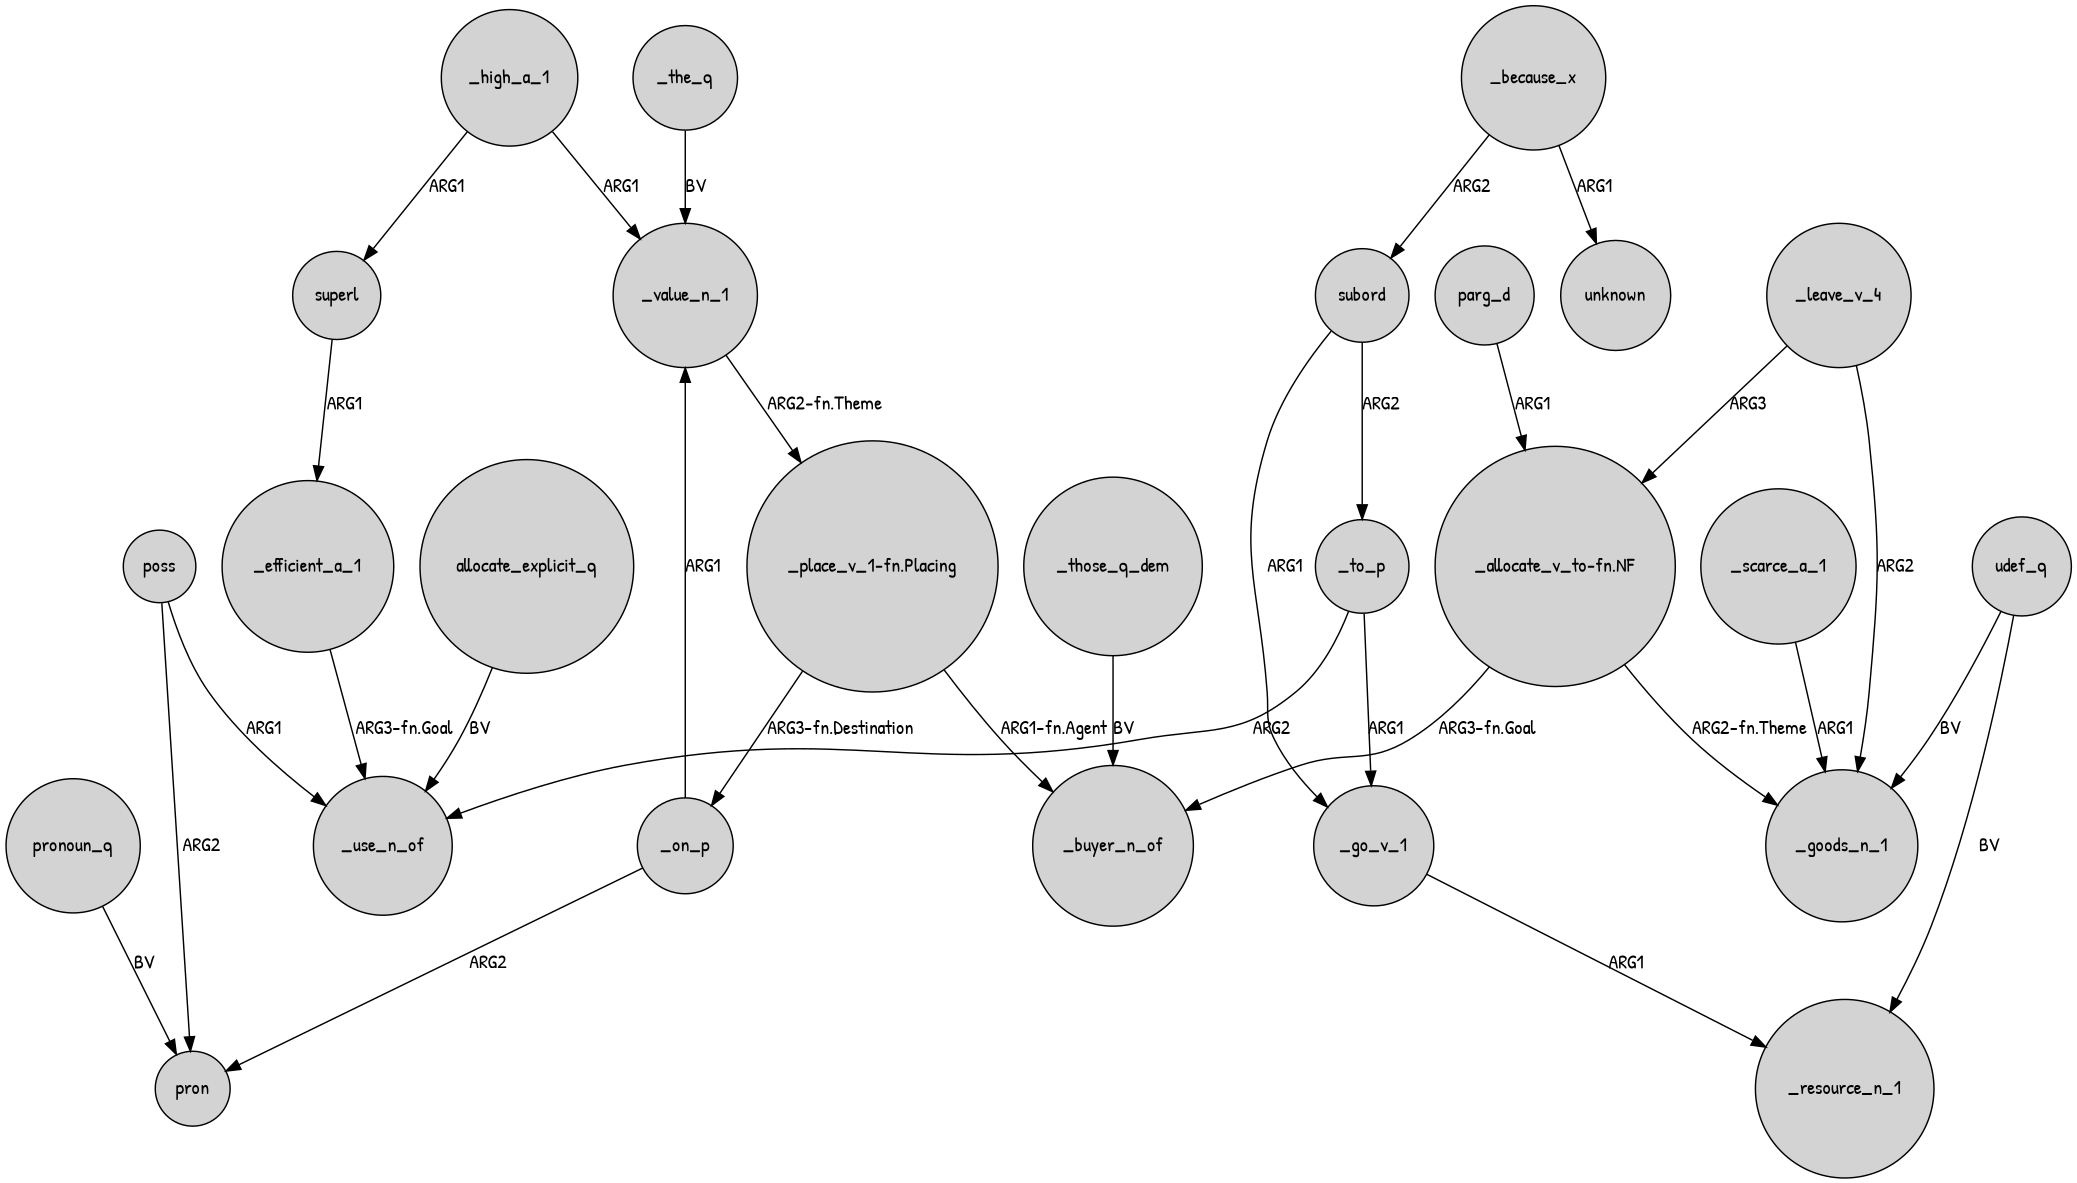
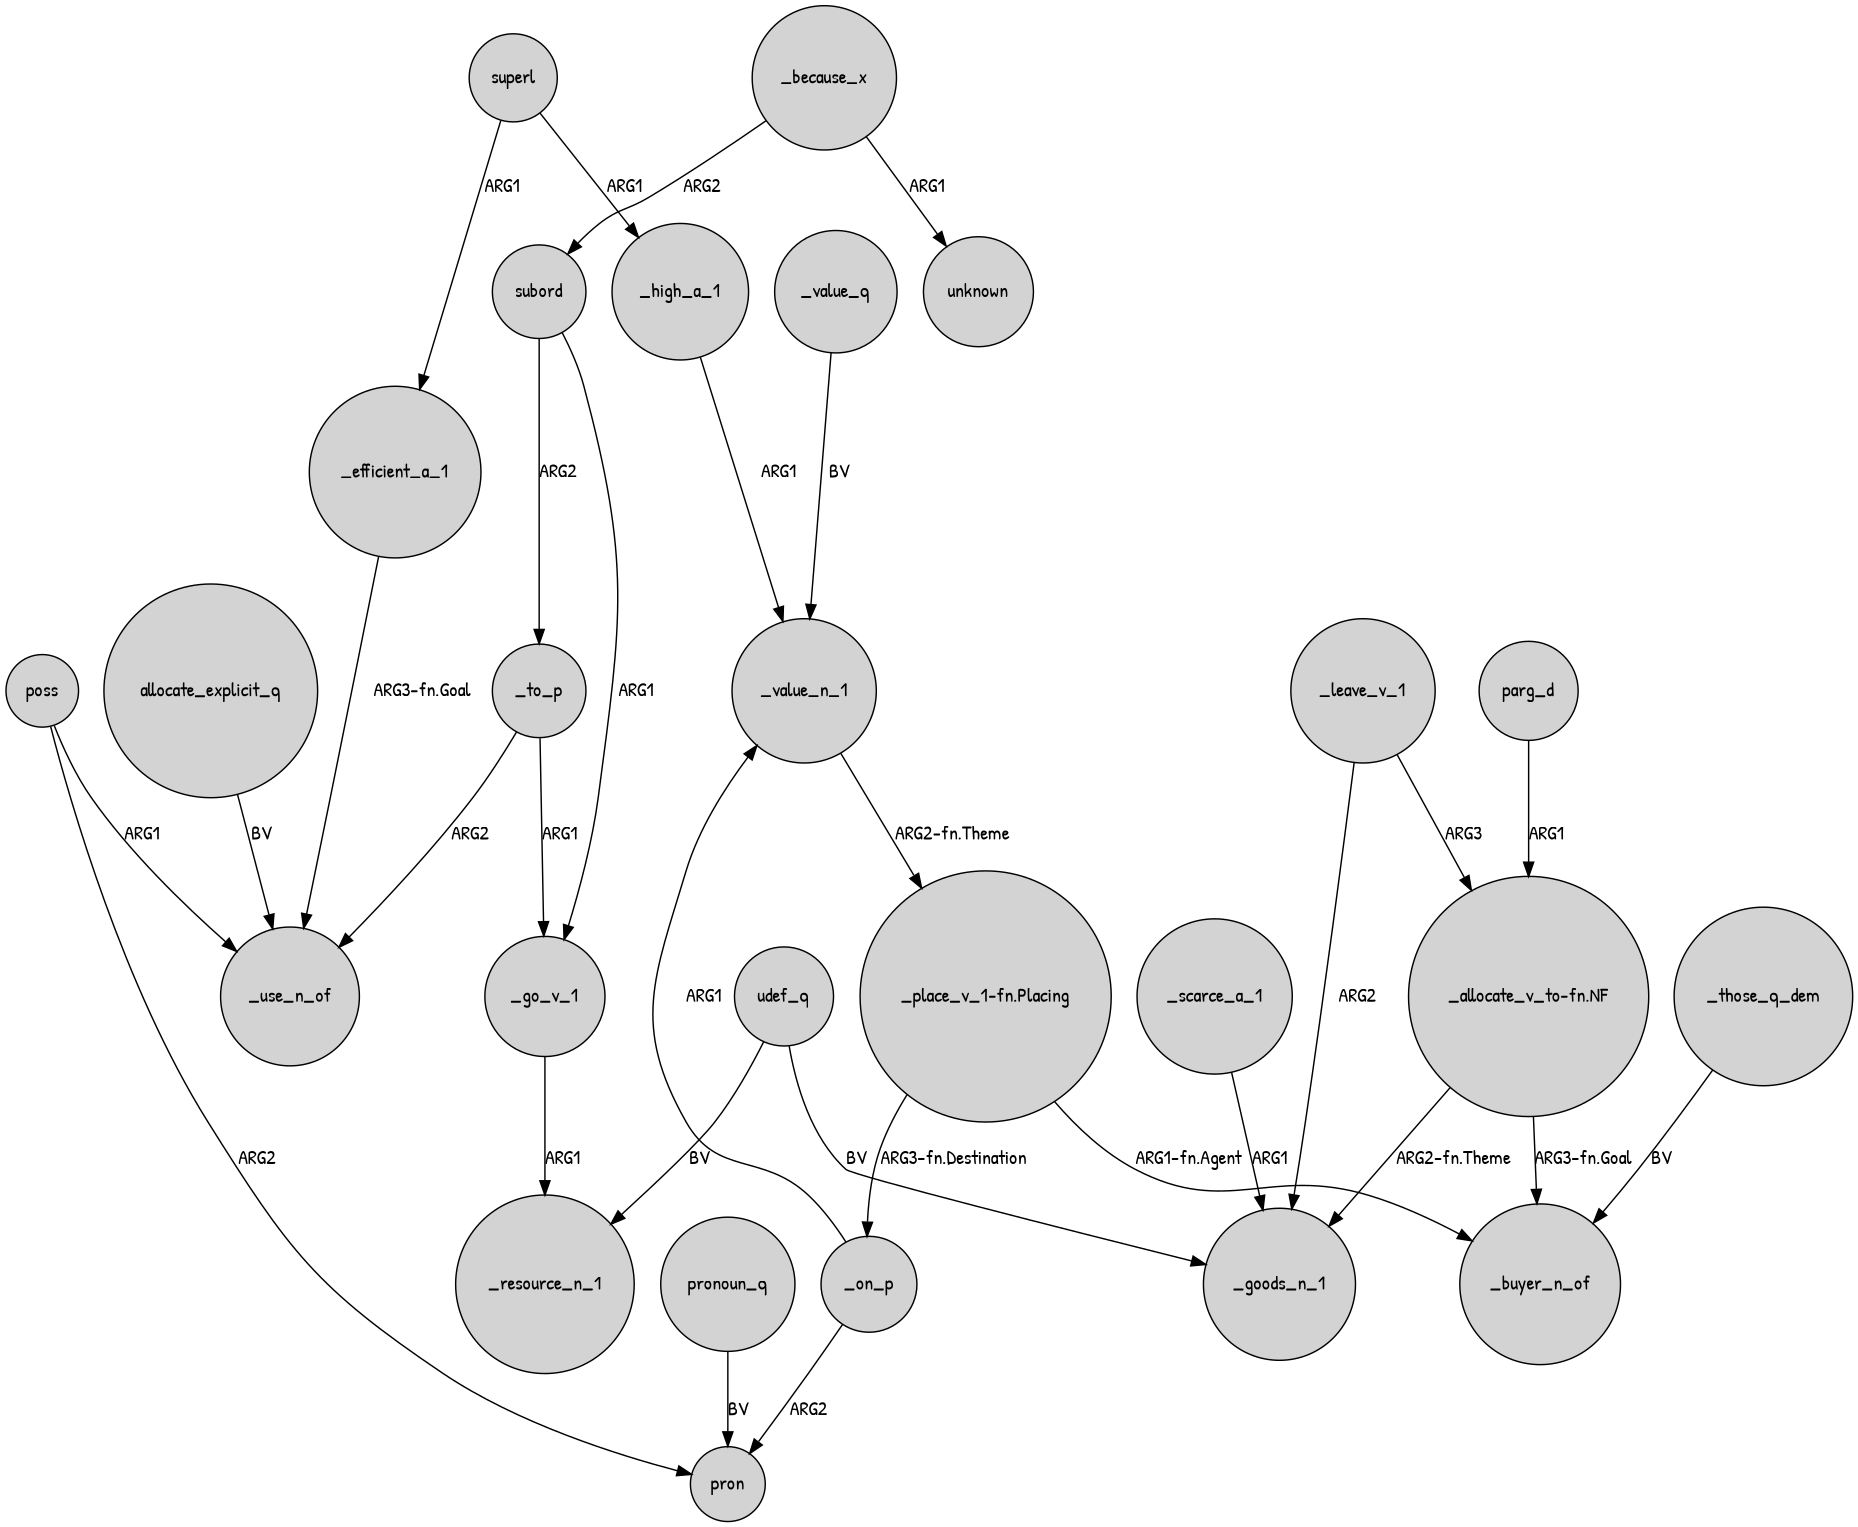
(685, 78) -> (836, 292)
(420, 190) -> (585, 169)
(1839, 295) -> (1363, 691)
